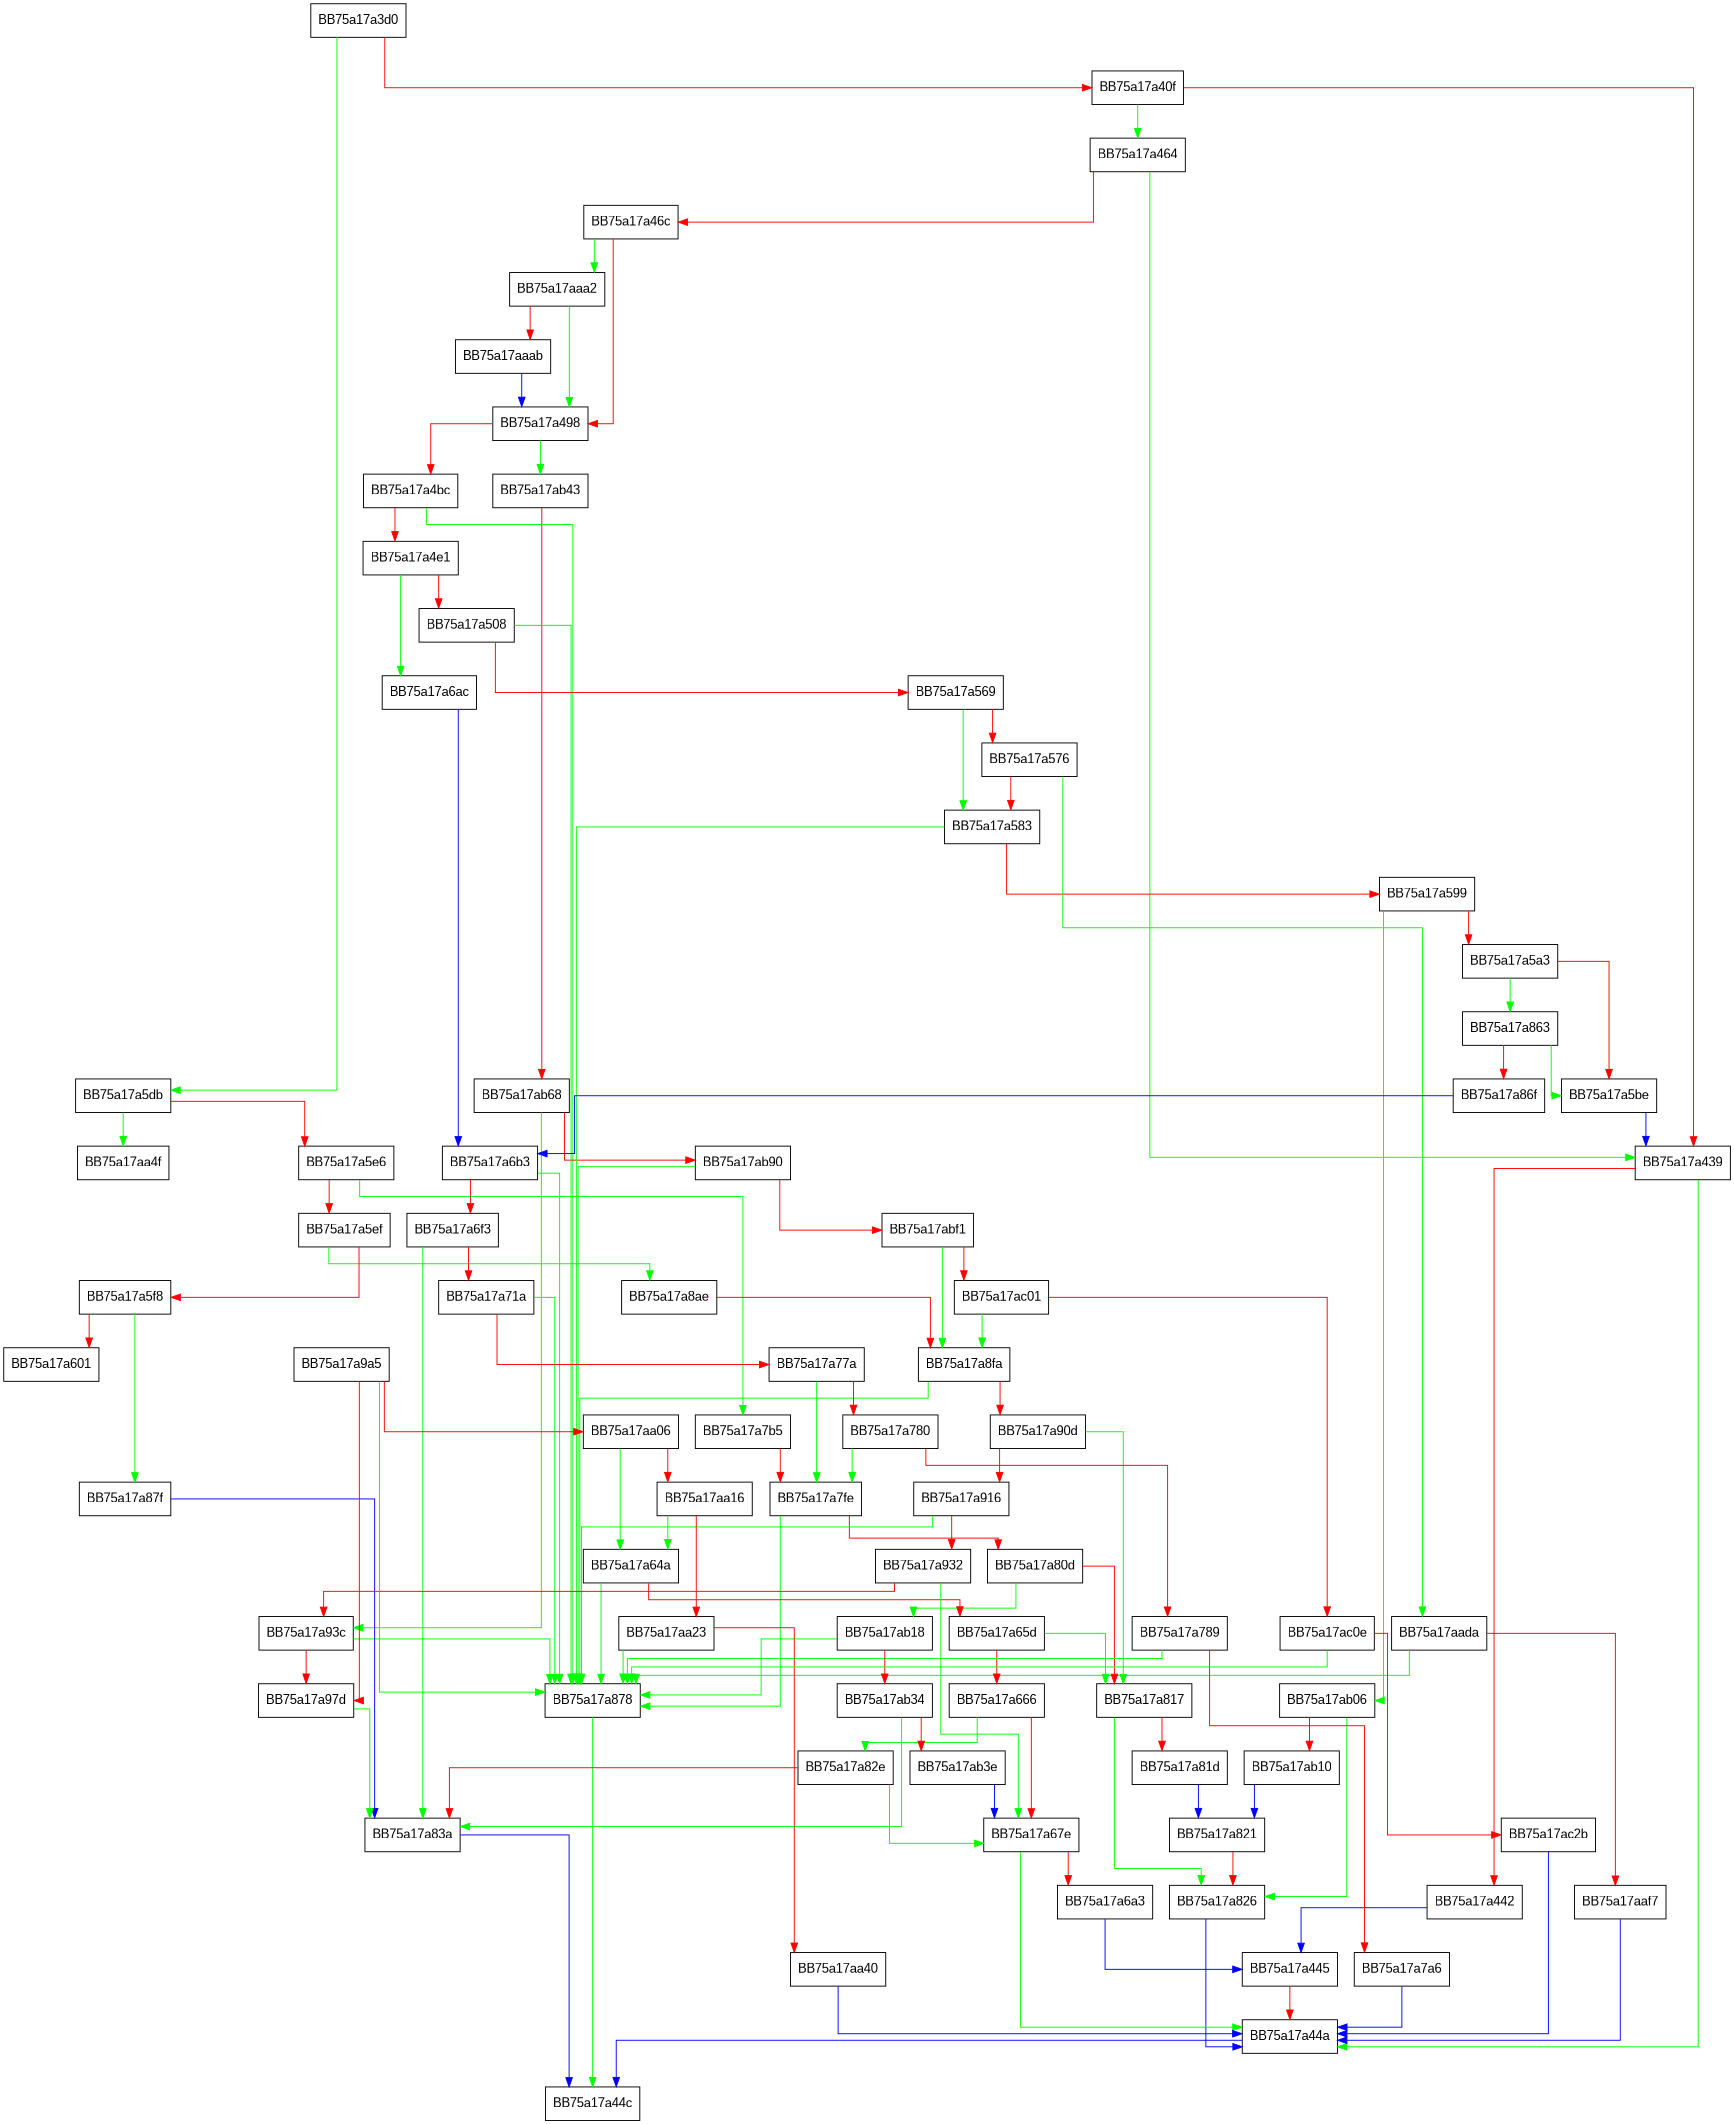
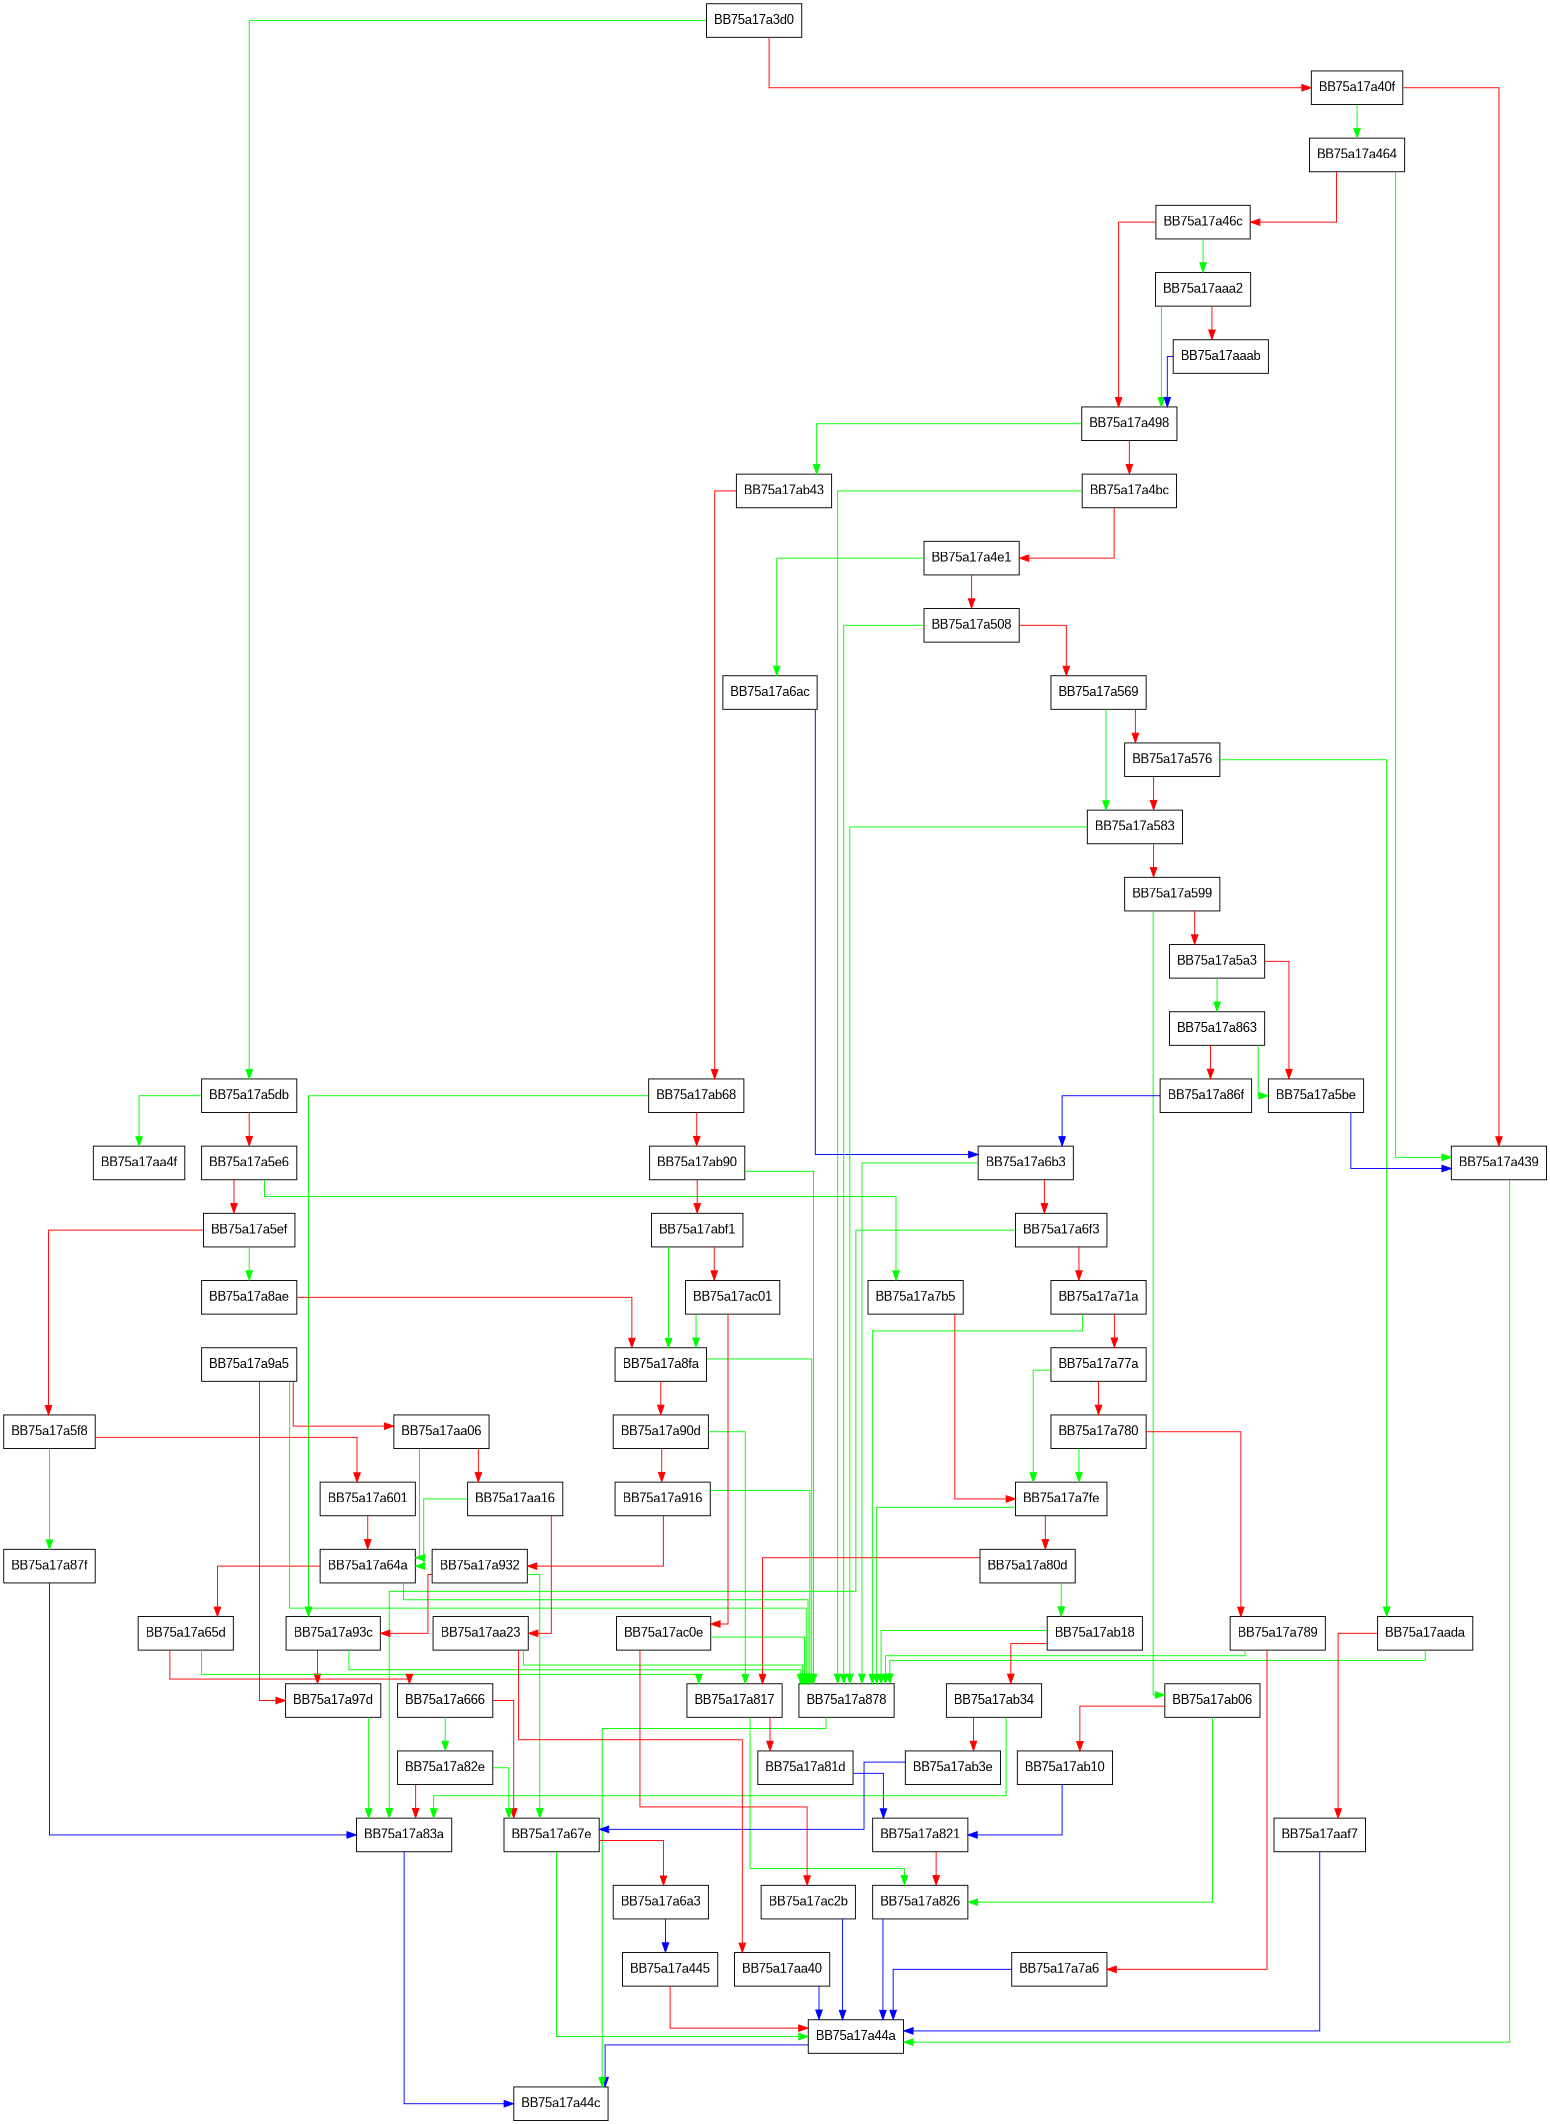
none -> (368, 1528)
(1475, 1902) -> none
